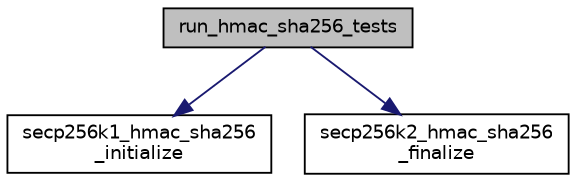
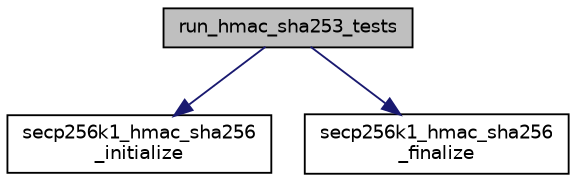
(288, 28) -> (288, 28)
(437, 144) -> (437, 144)
